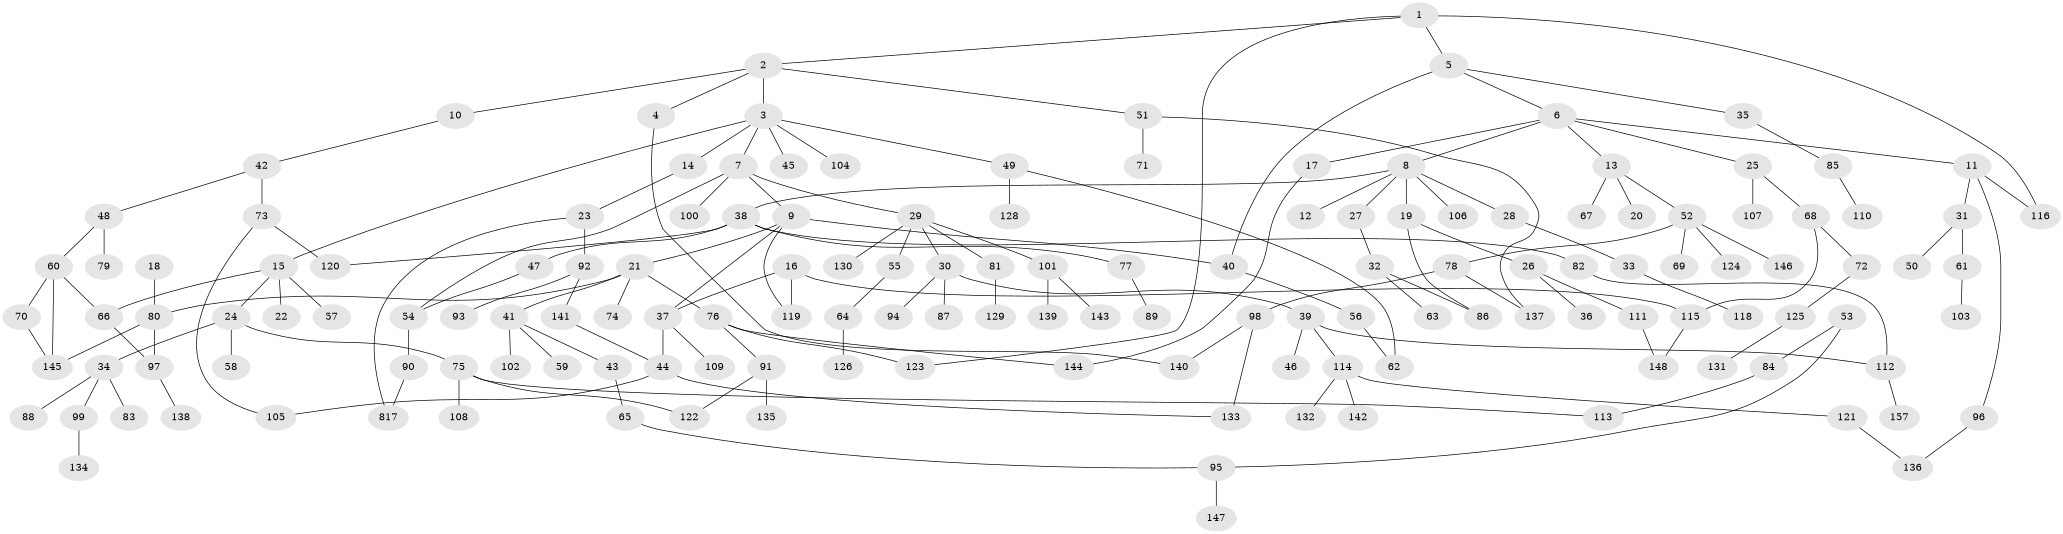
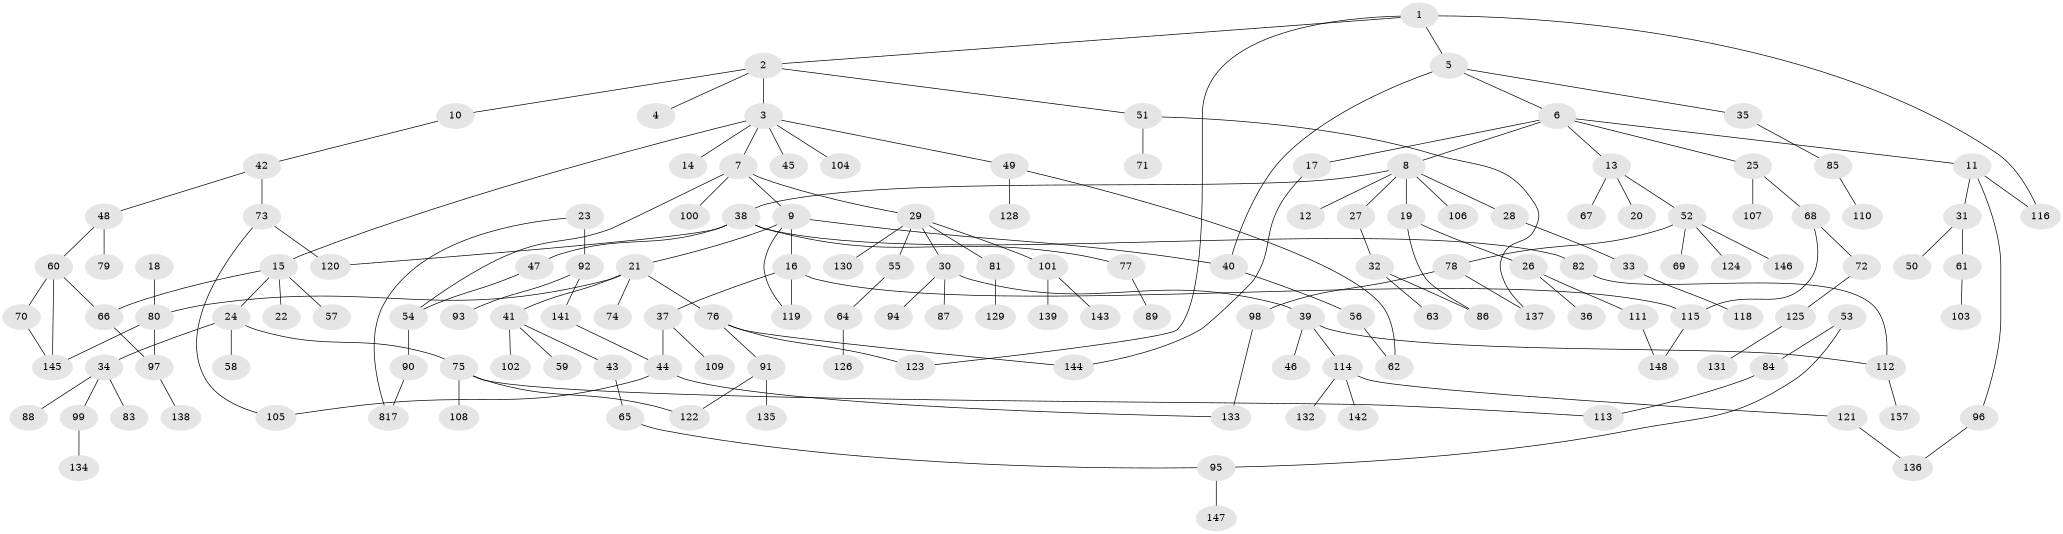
(636, 191) -> none
(727, 267) -> (792, 242)
(1179, 367) -> none
